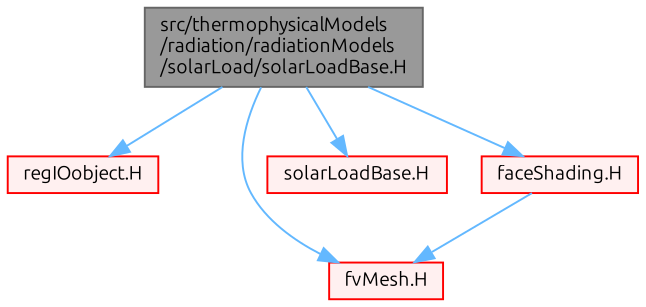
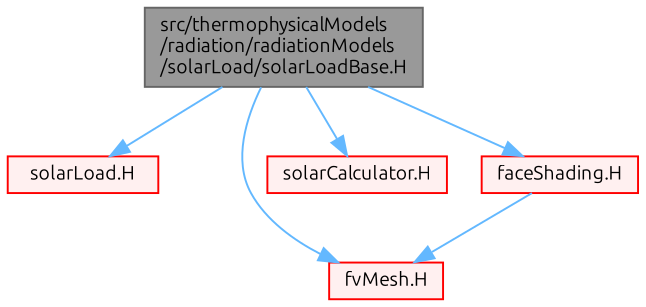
(83, 175) -> (83, 175)
(357, 175) -> (357, 175)
